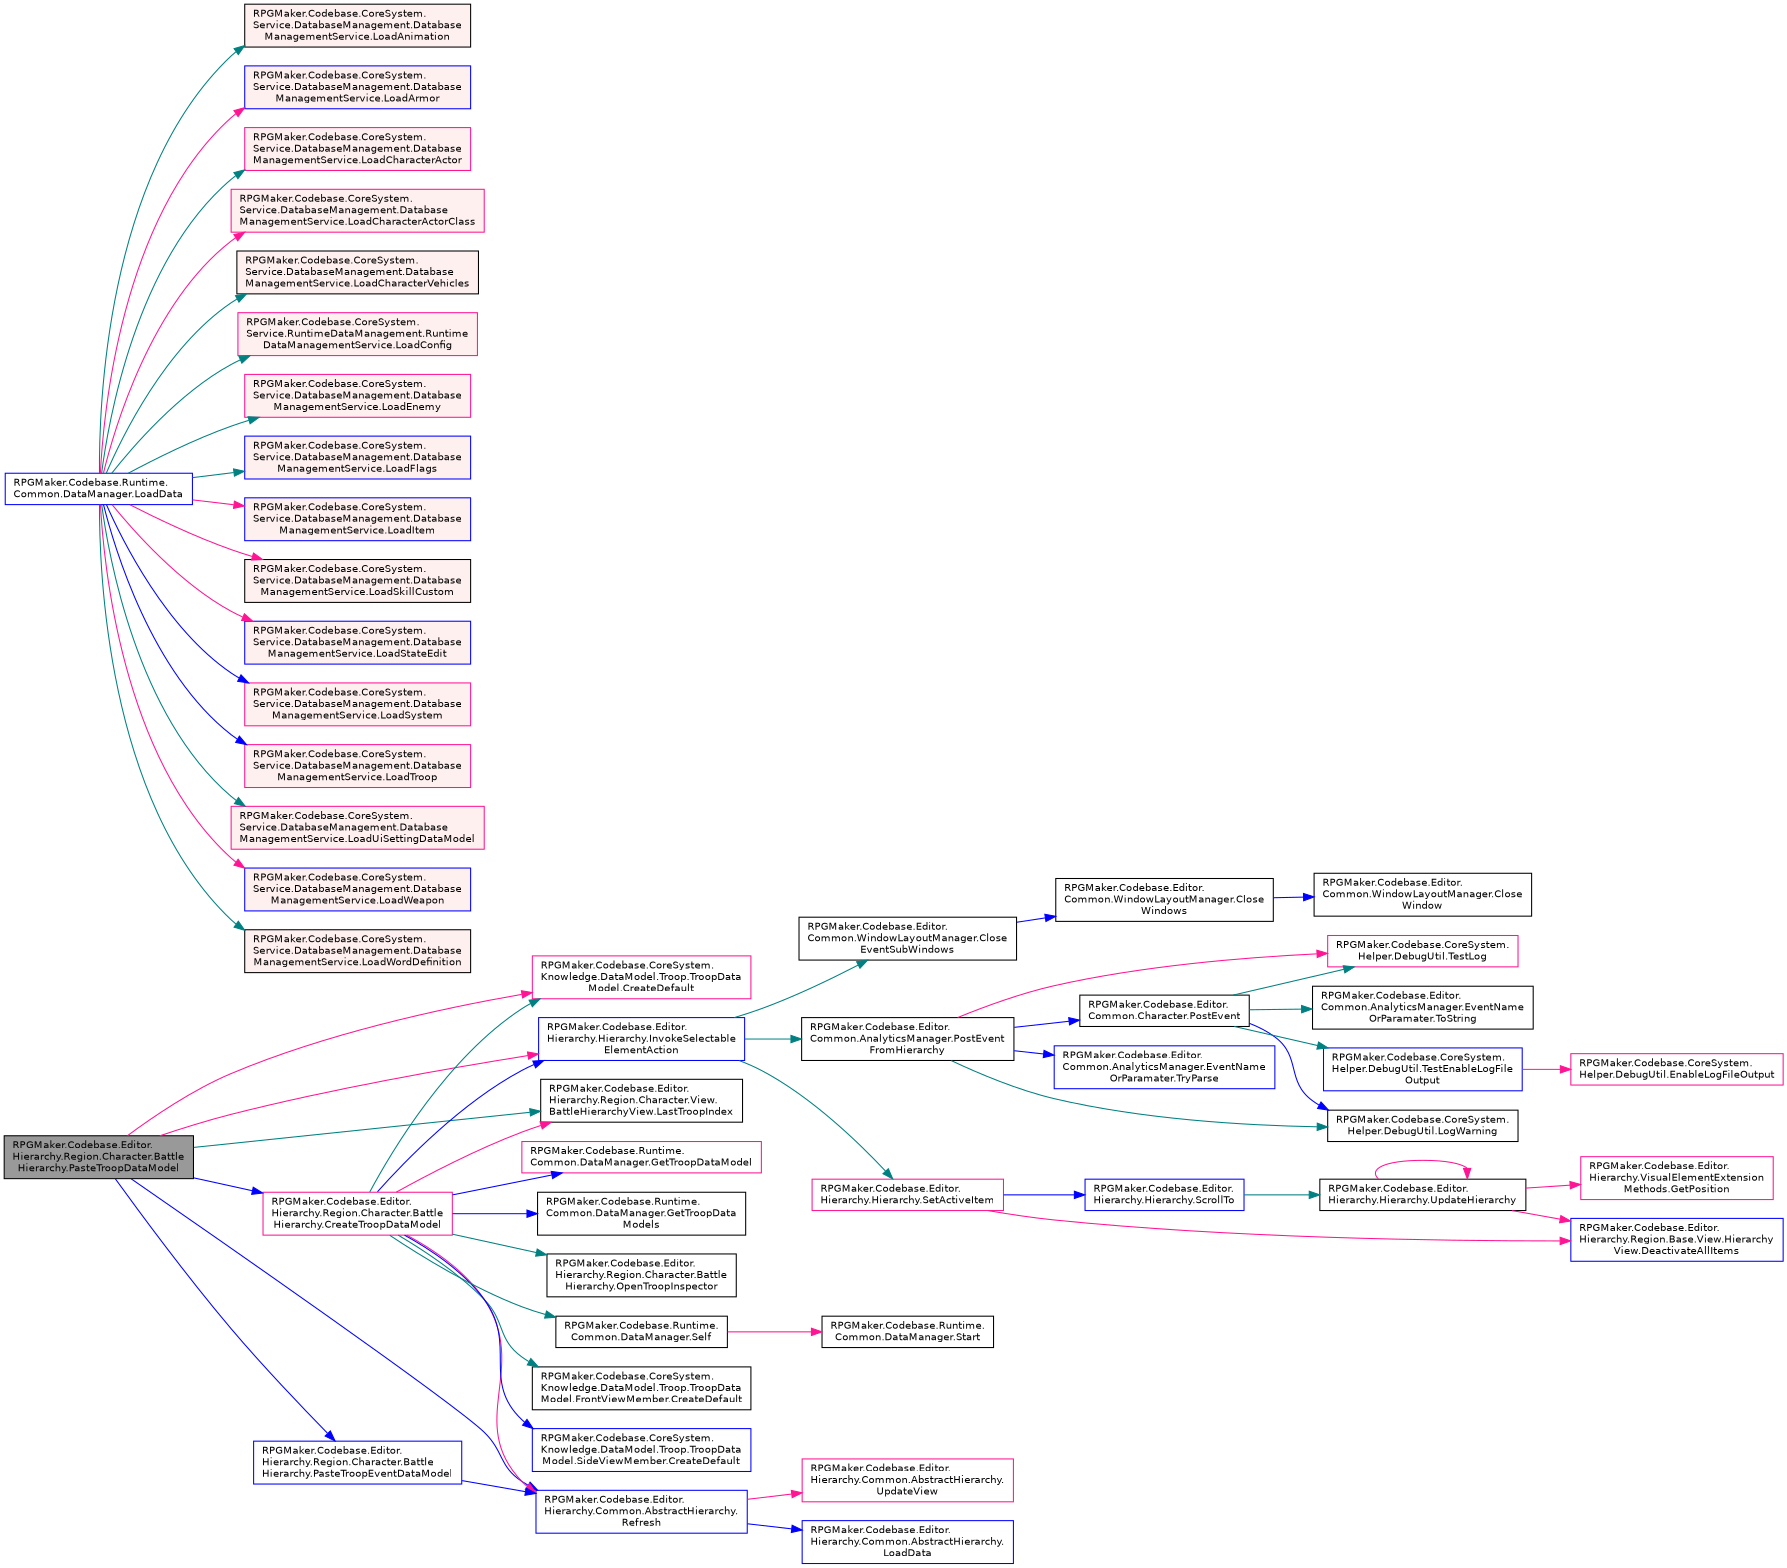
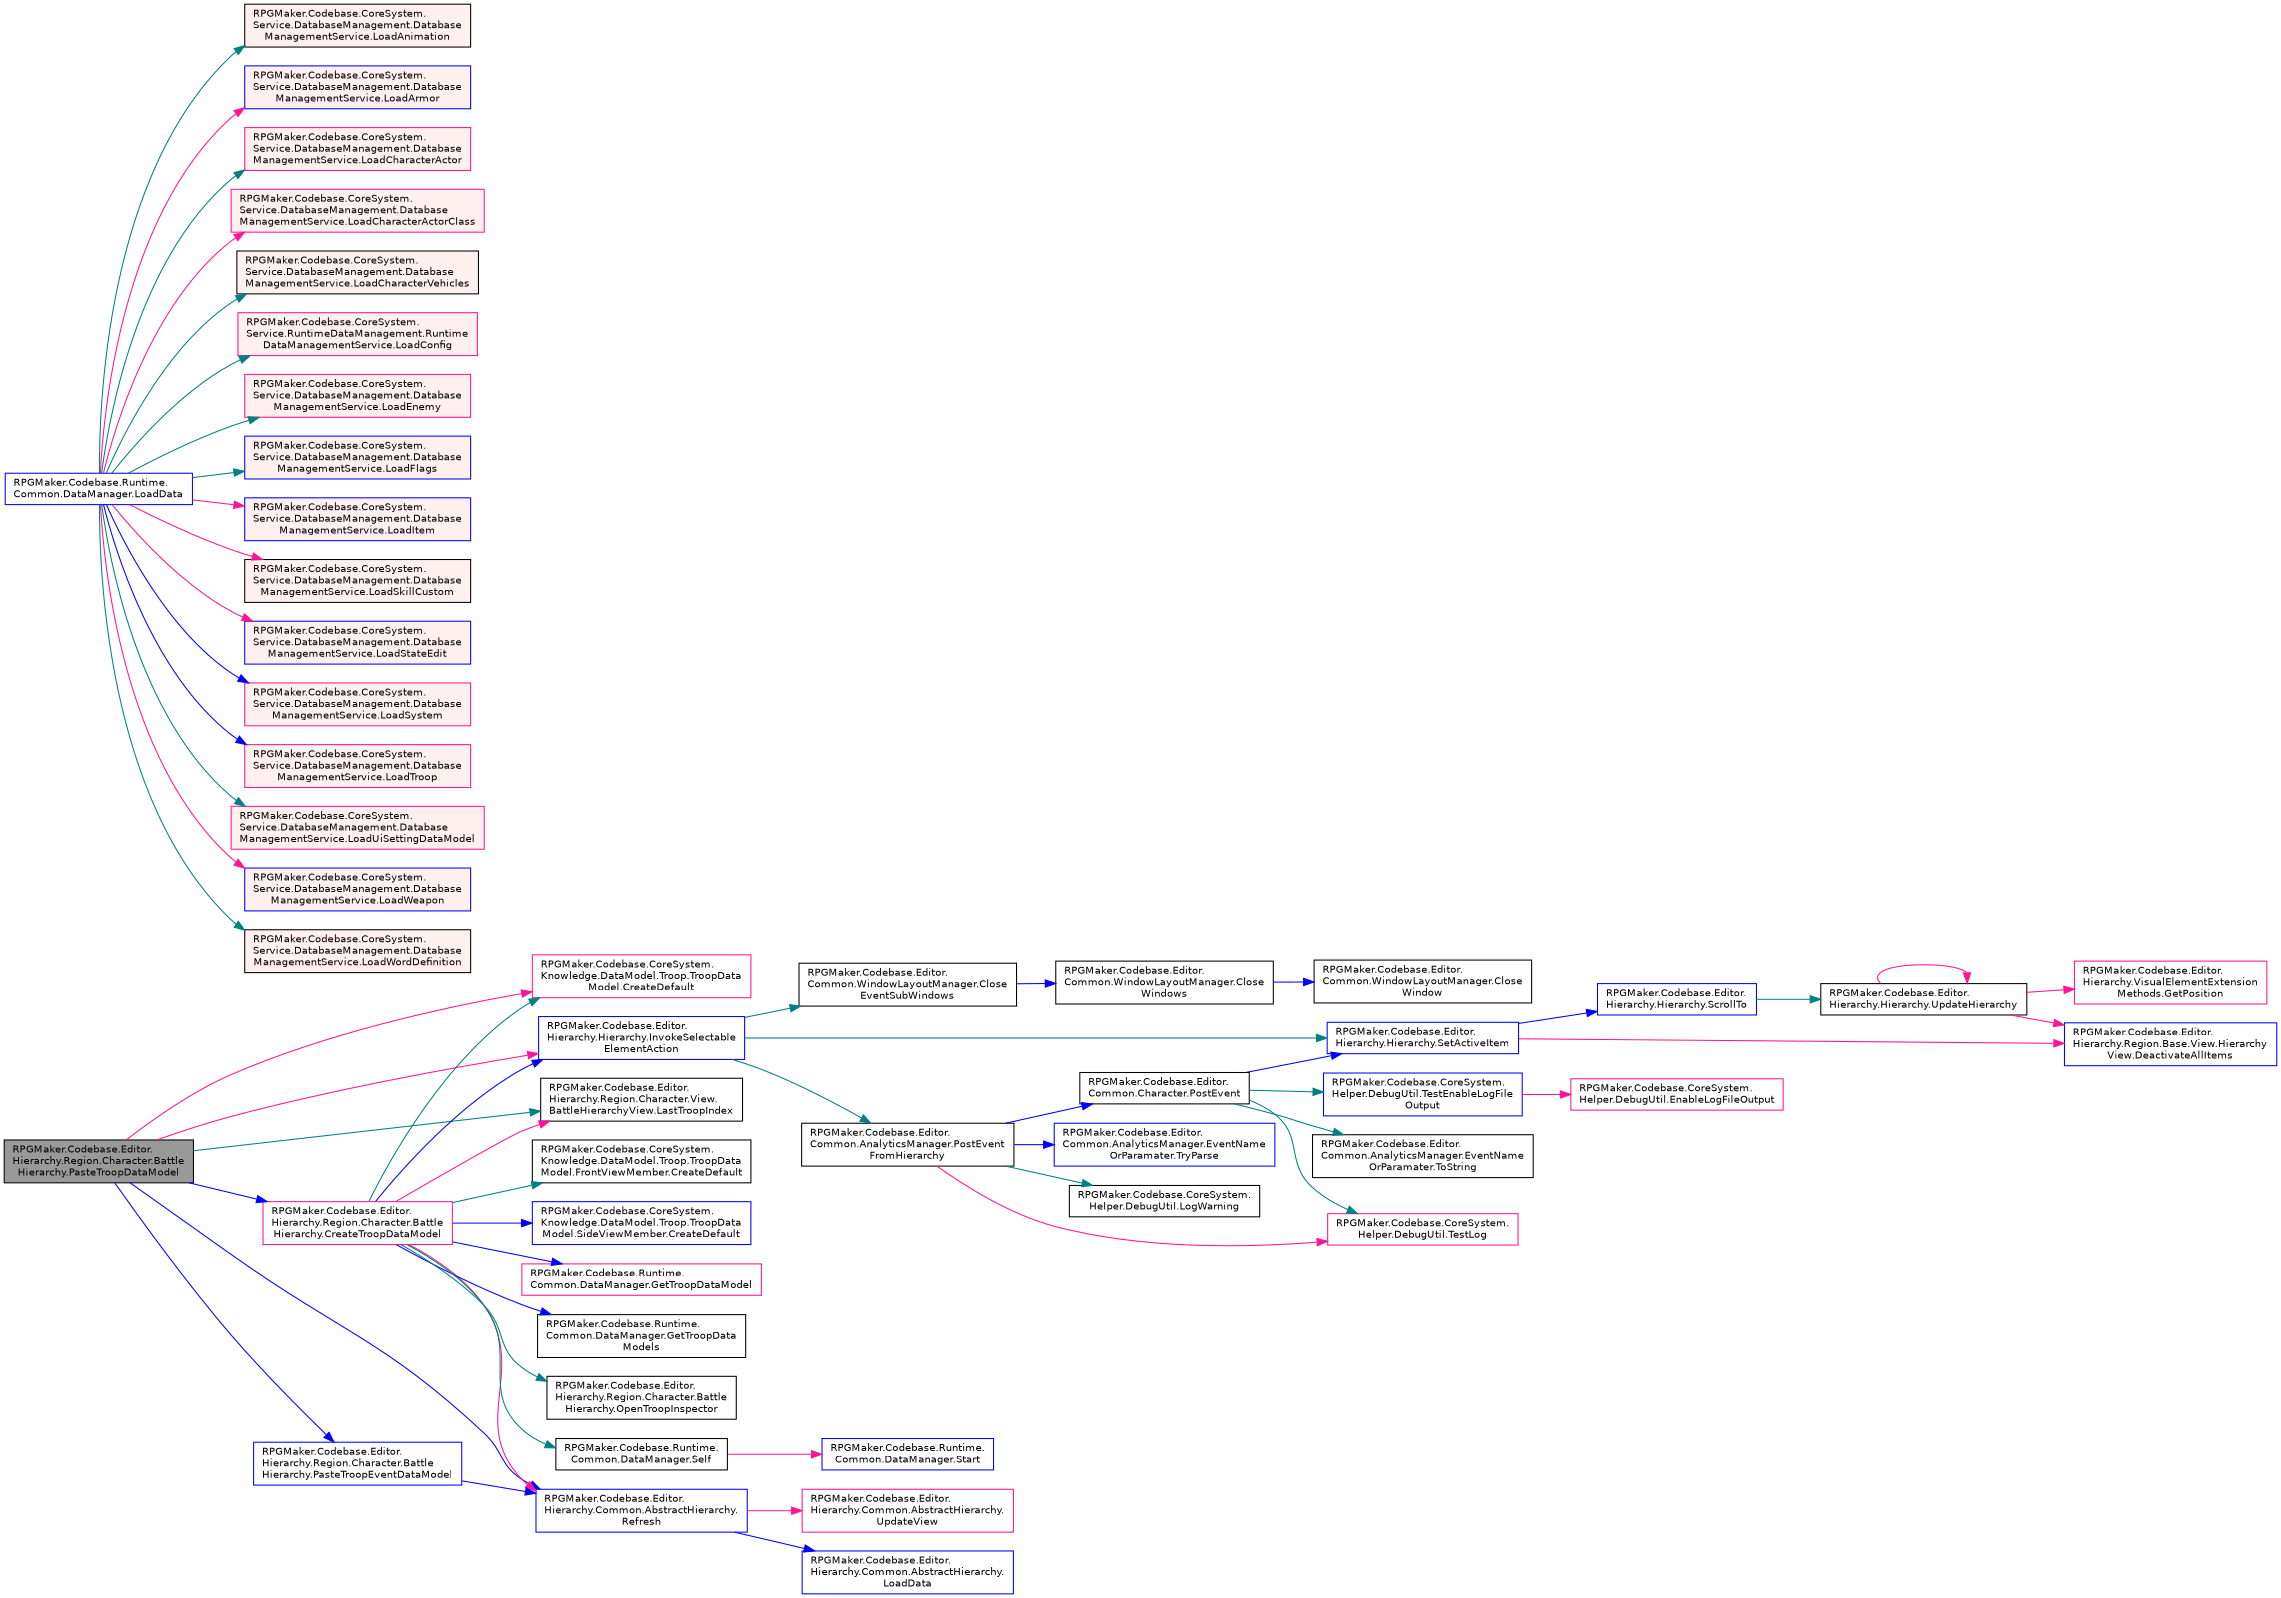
(1291, 1059) -> (1289, 1064)
(908, 1195) -> (1423, 1038)
(908, 1332) -> (908, 1454)
